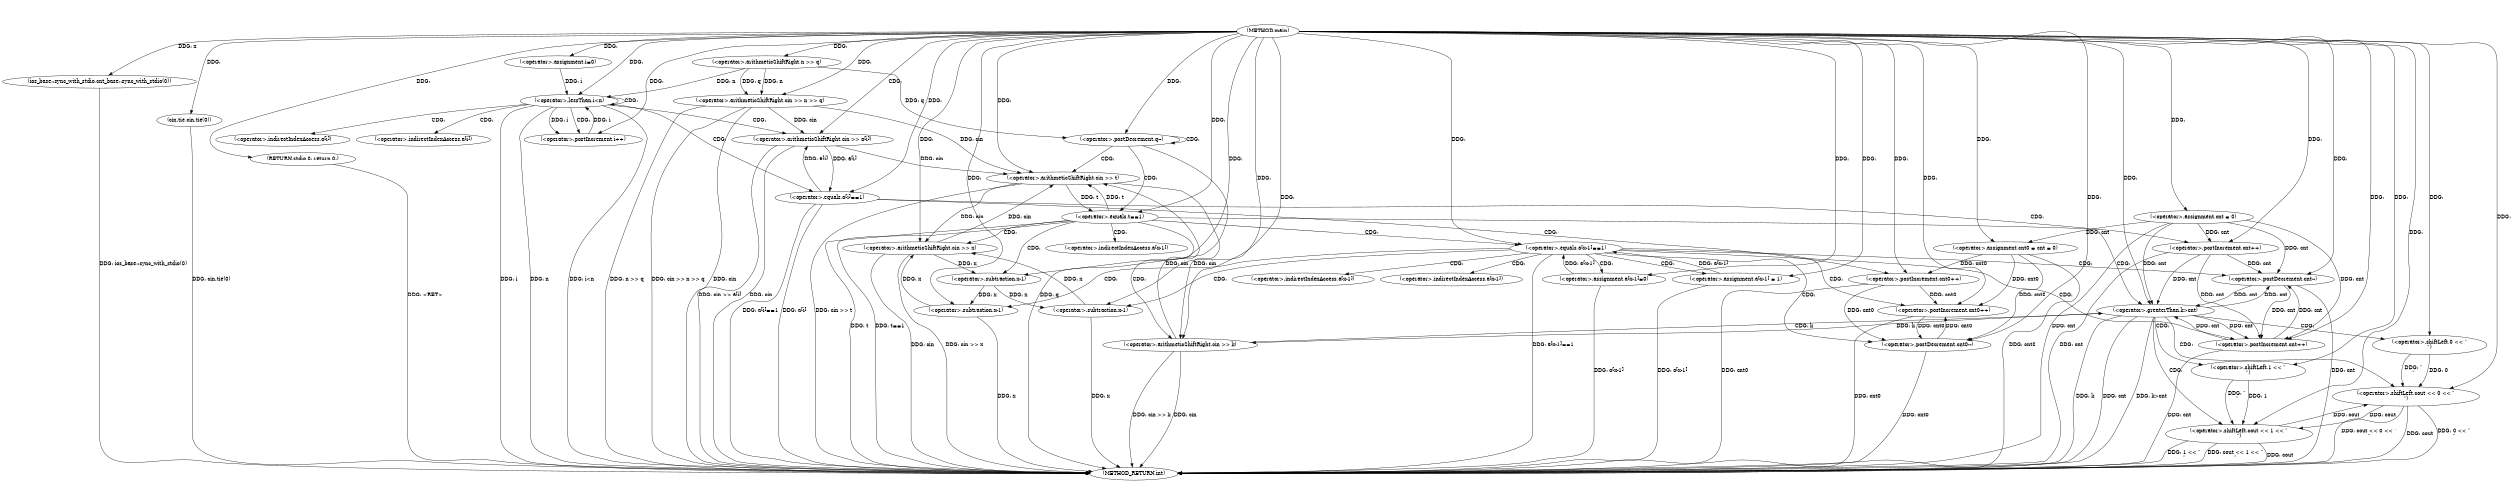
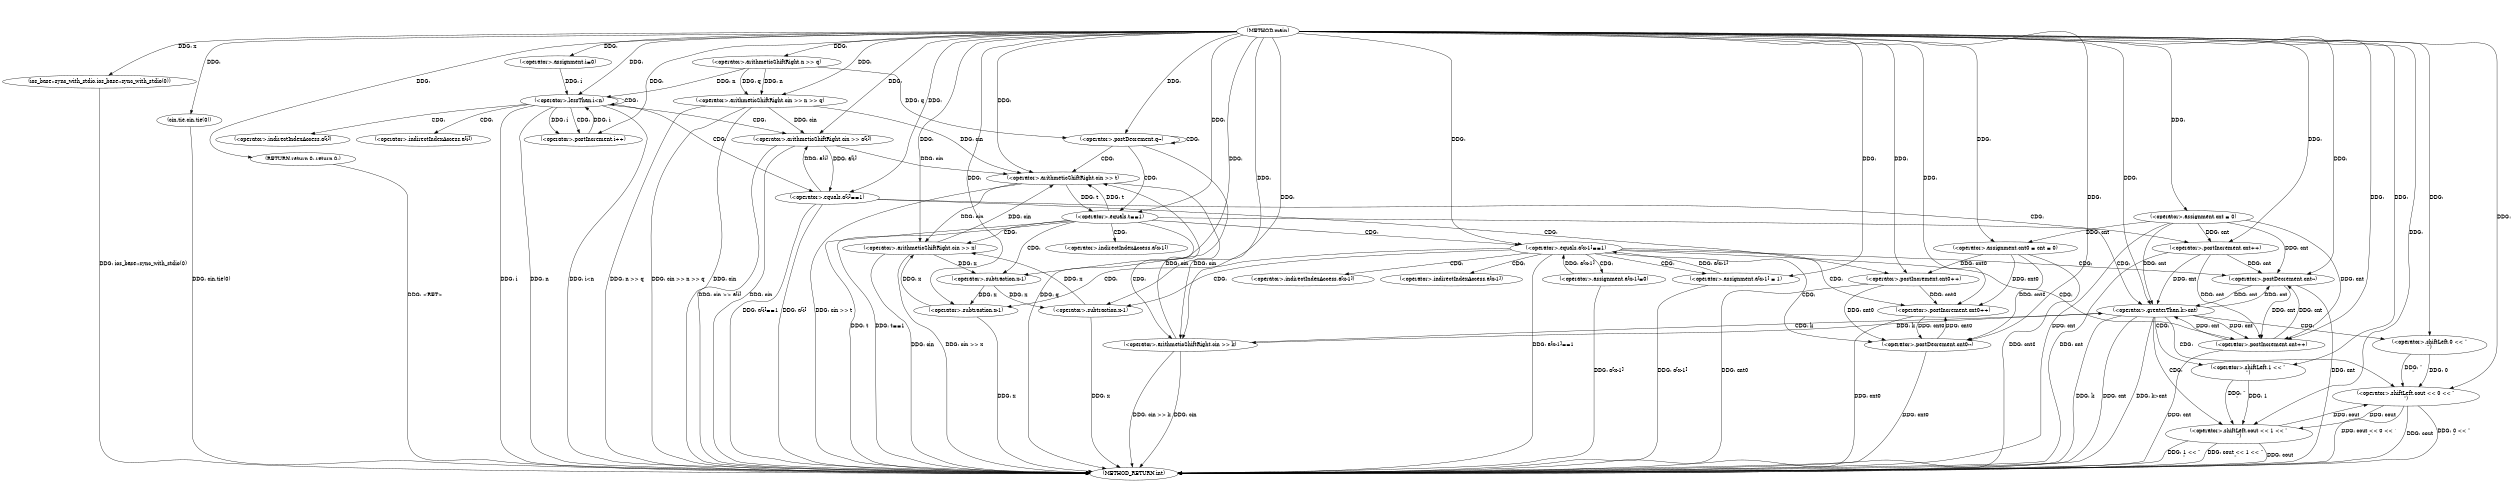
(1757, 45) -> none
(99, 82) -> (99, 82)
(896, 82) -> (896, 82)
(303, 159) -> (303, 159)
